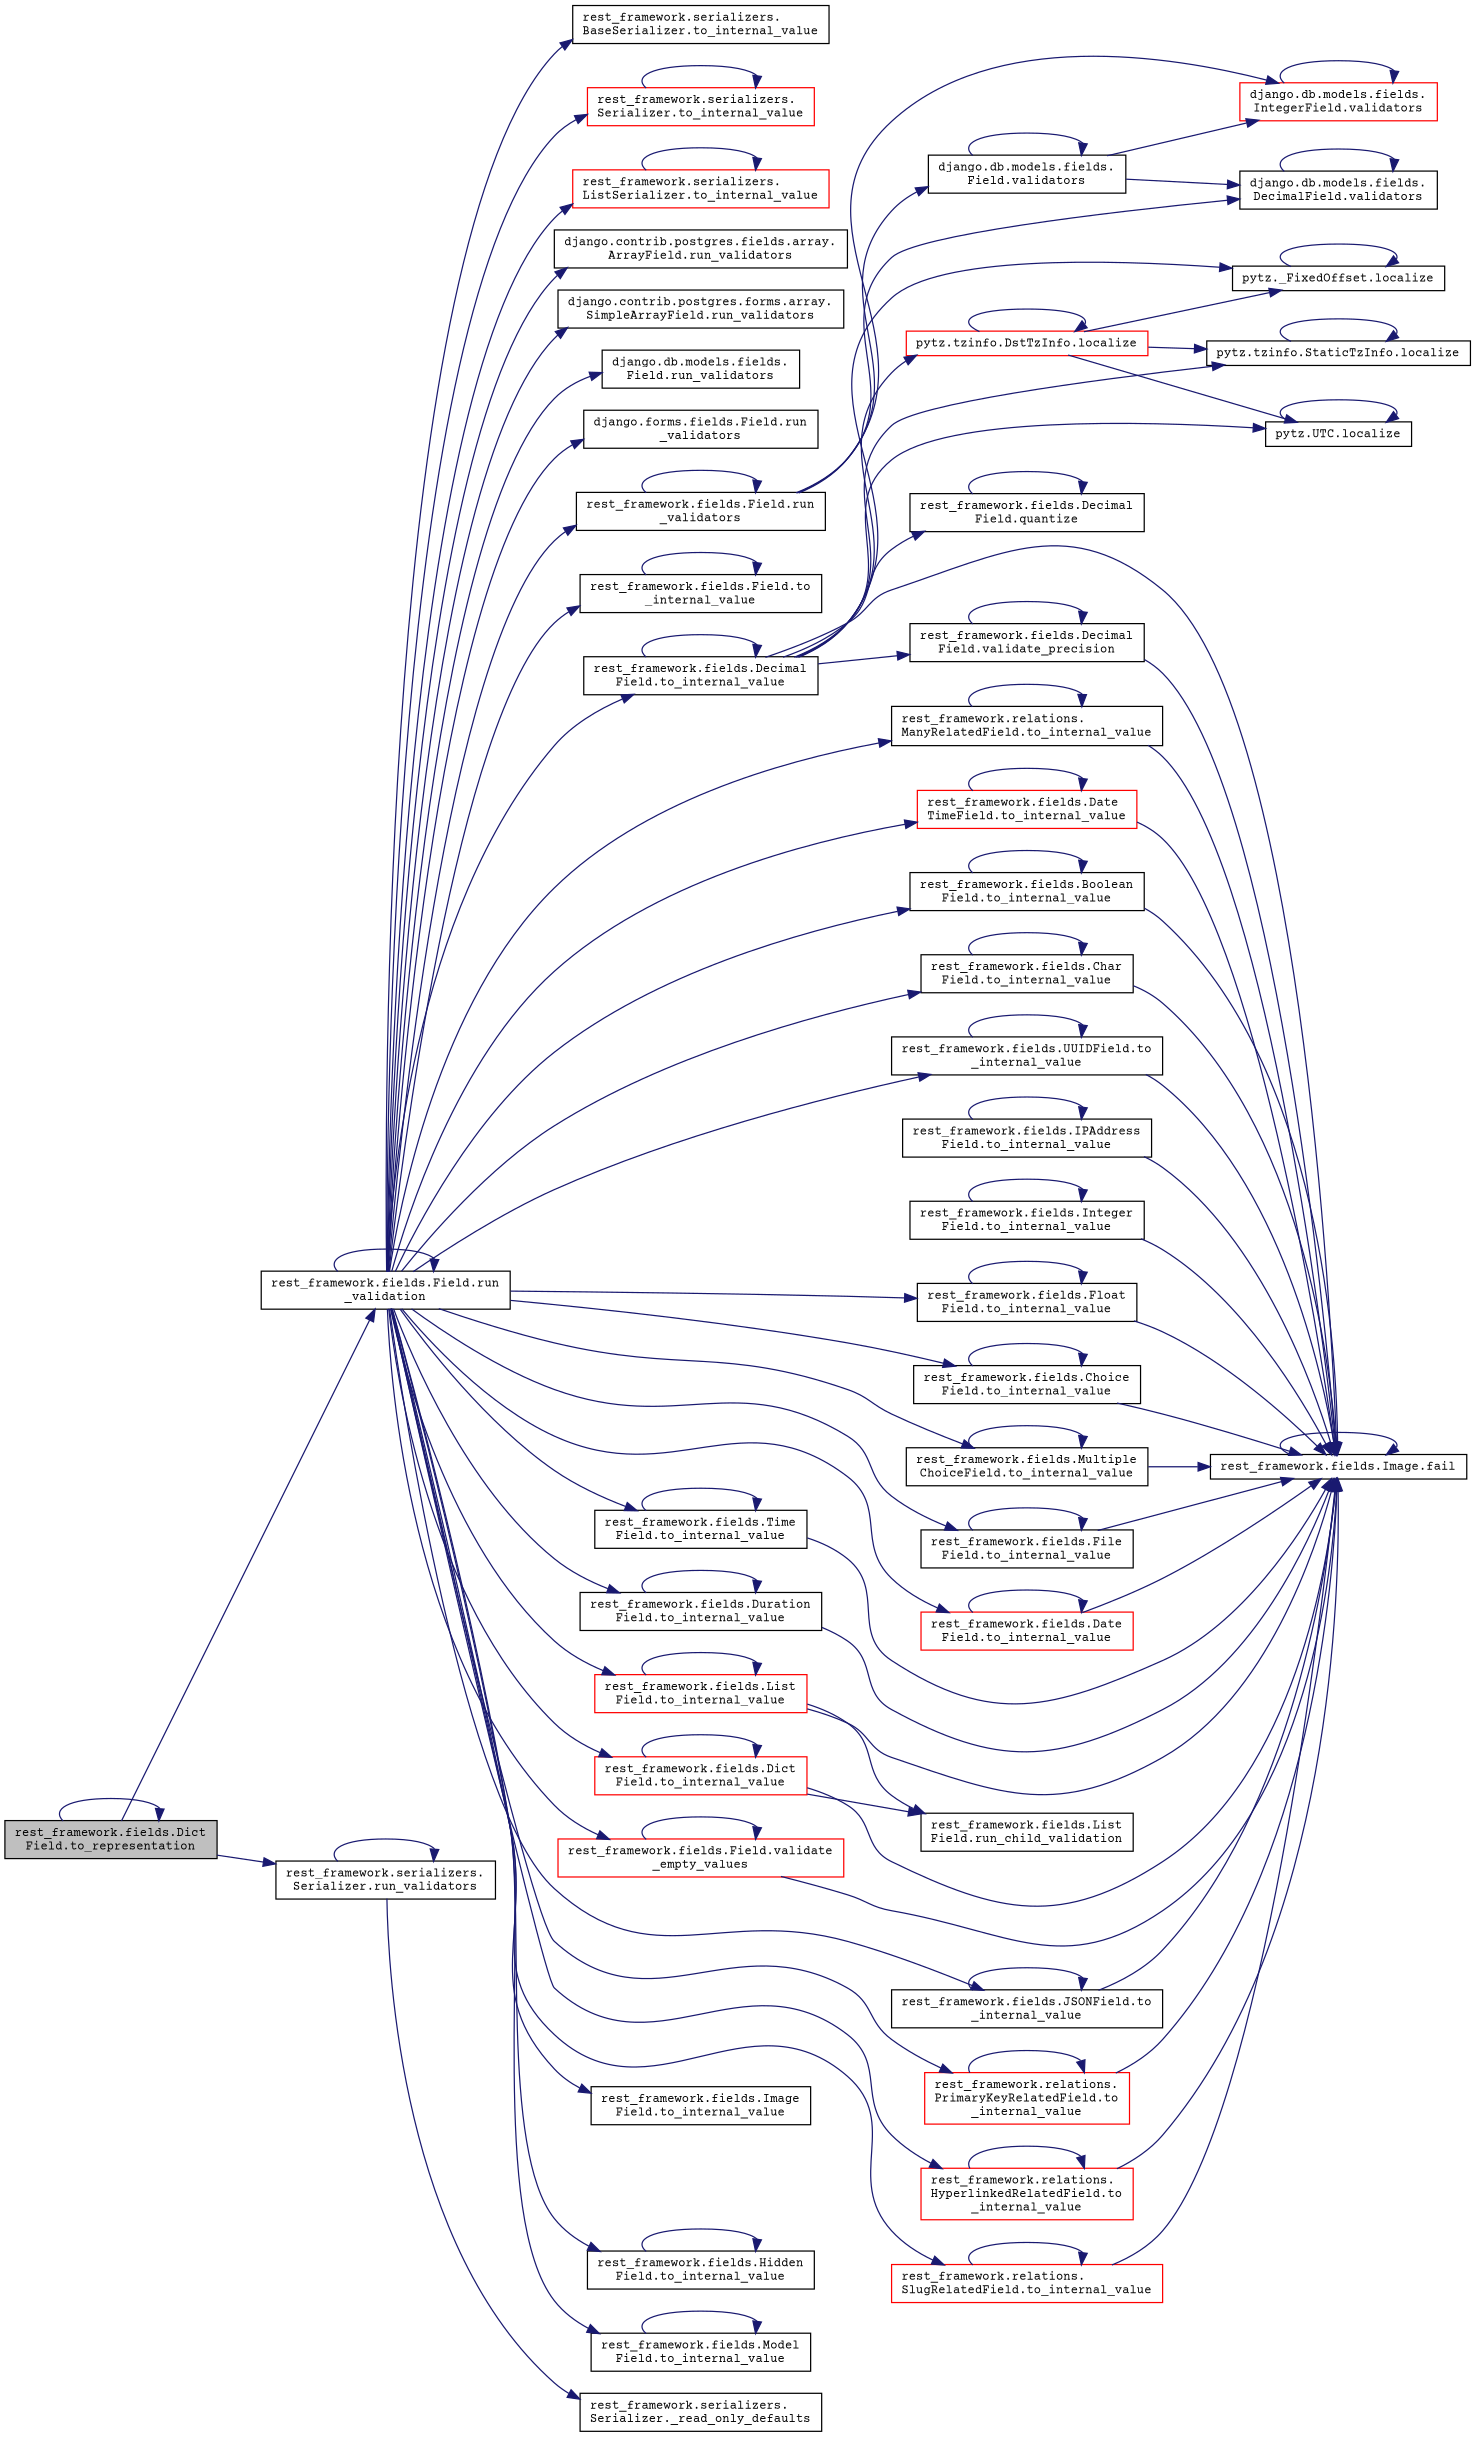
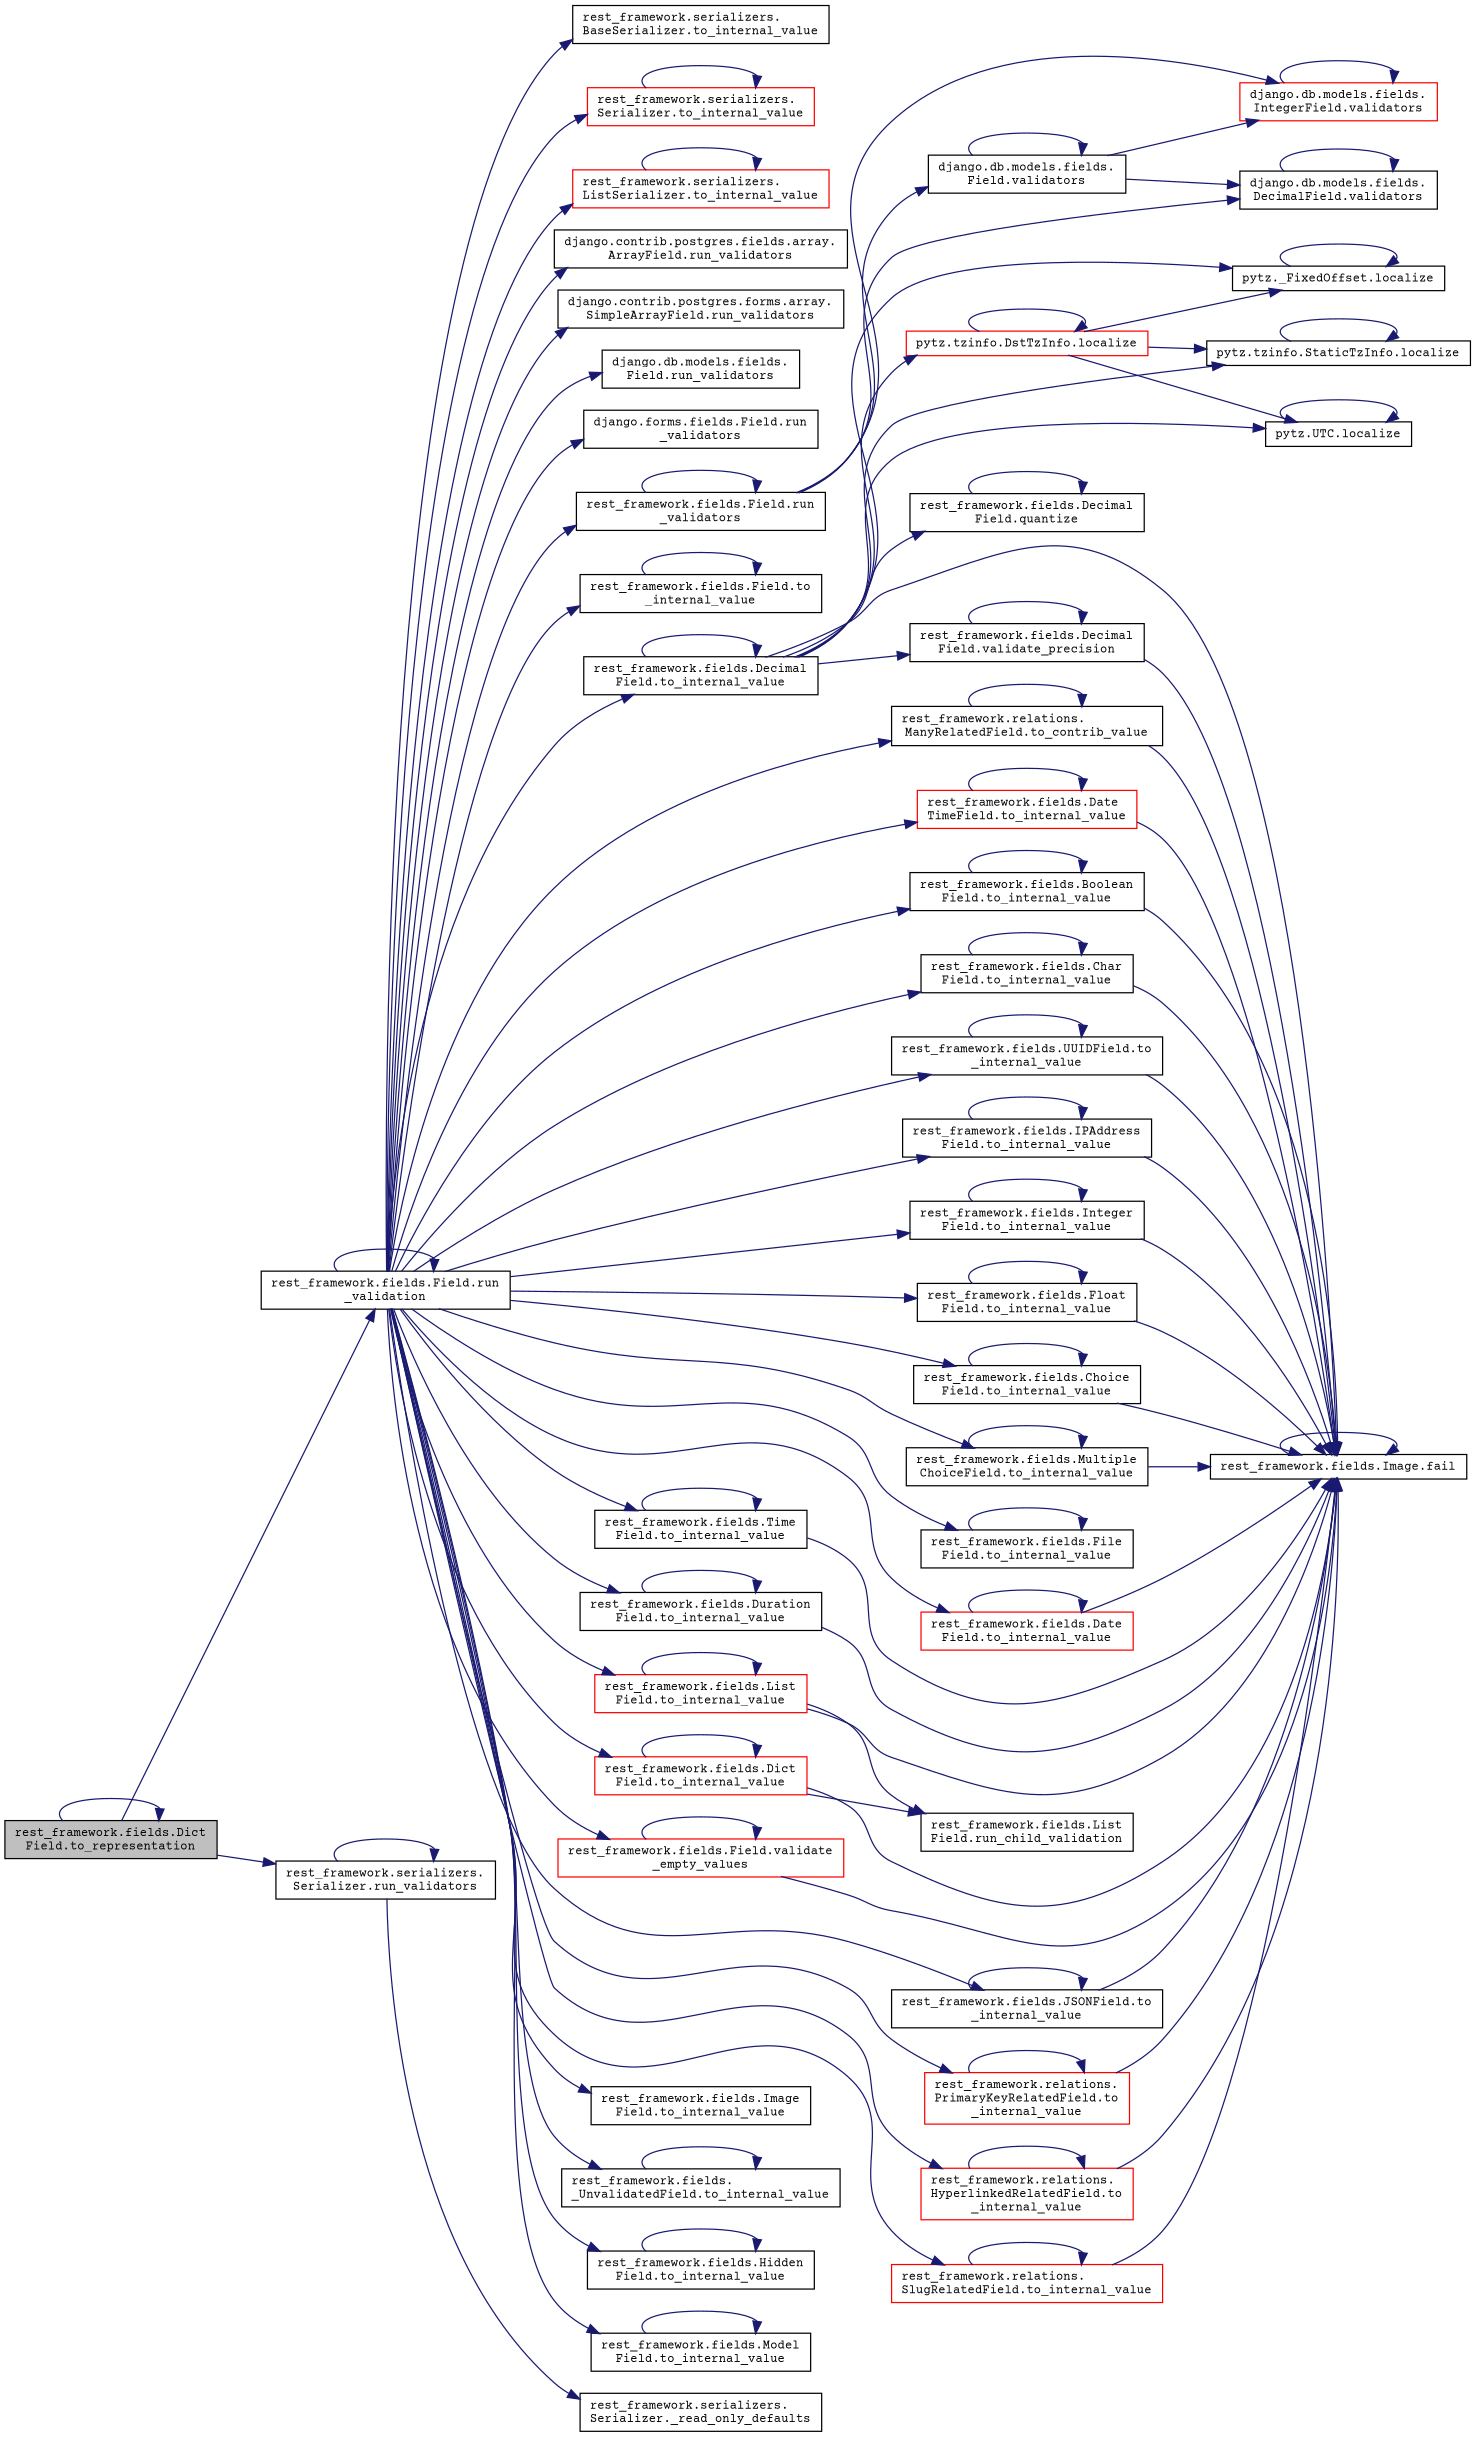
(1027, 726) -> (1027, 726)
none -> (680, 1210)
none -> (704, 1255)
(1190, 1506) -> none
none -> (701, 2188)
